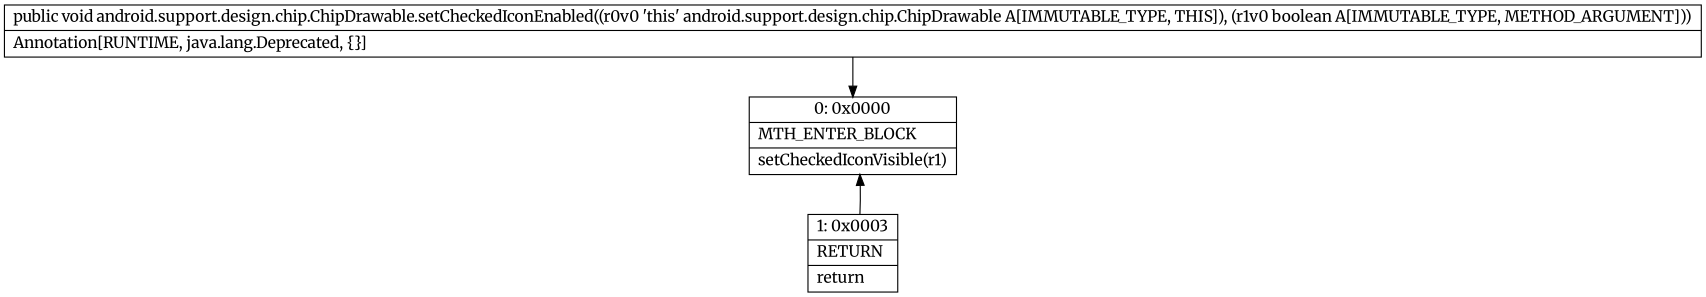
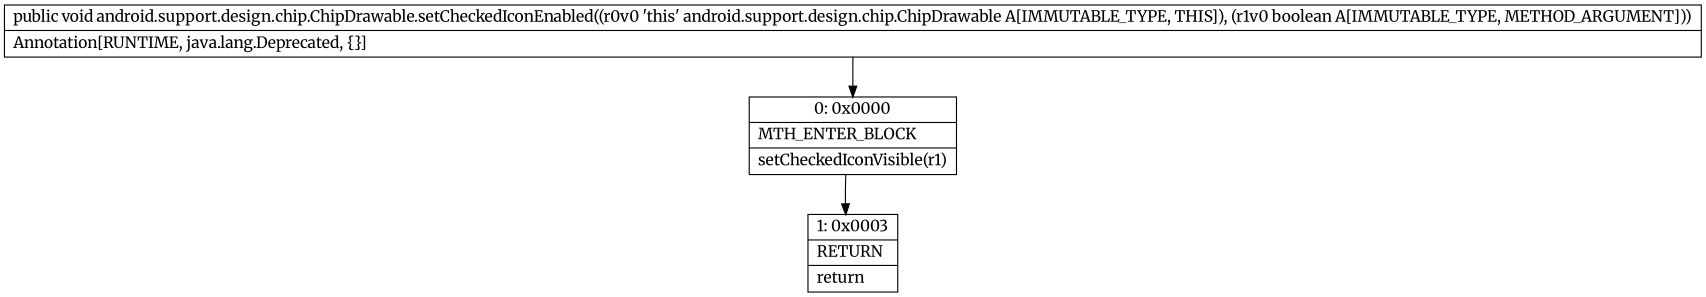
(860, 200) -> (845, 189)
